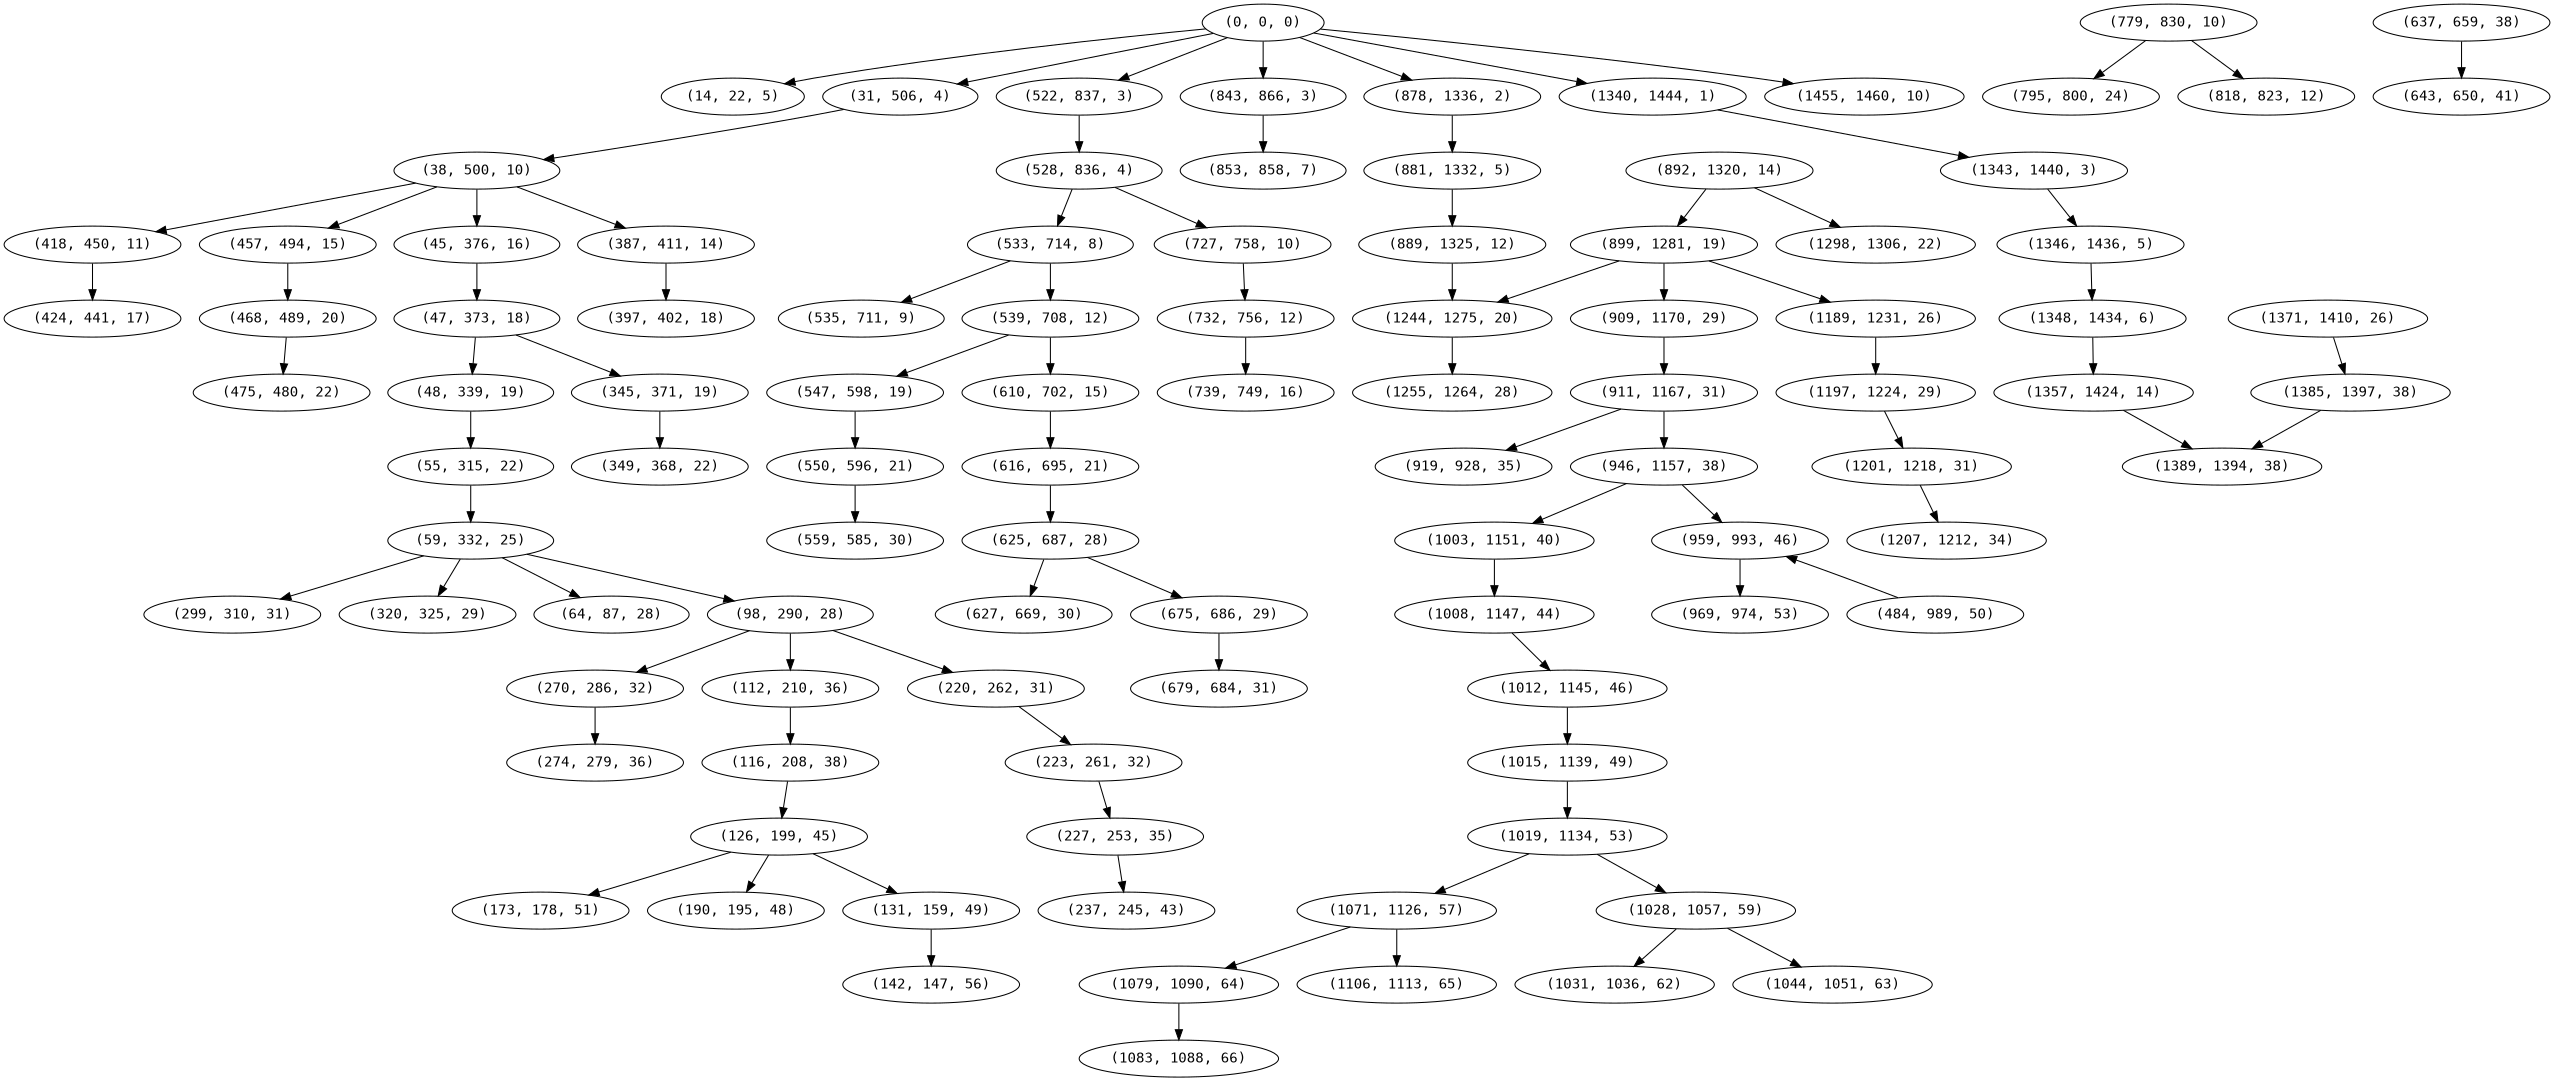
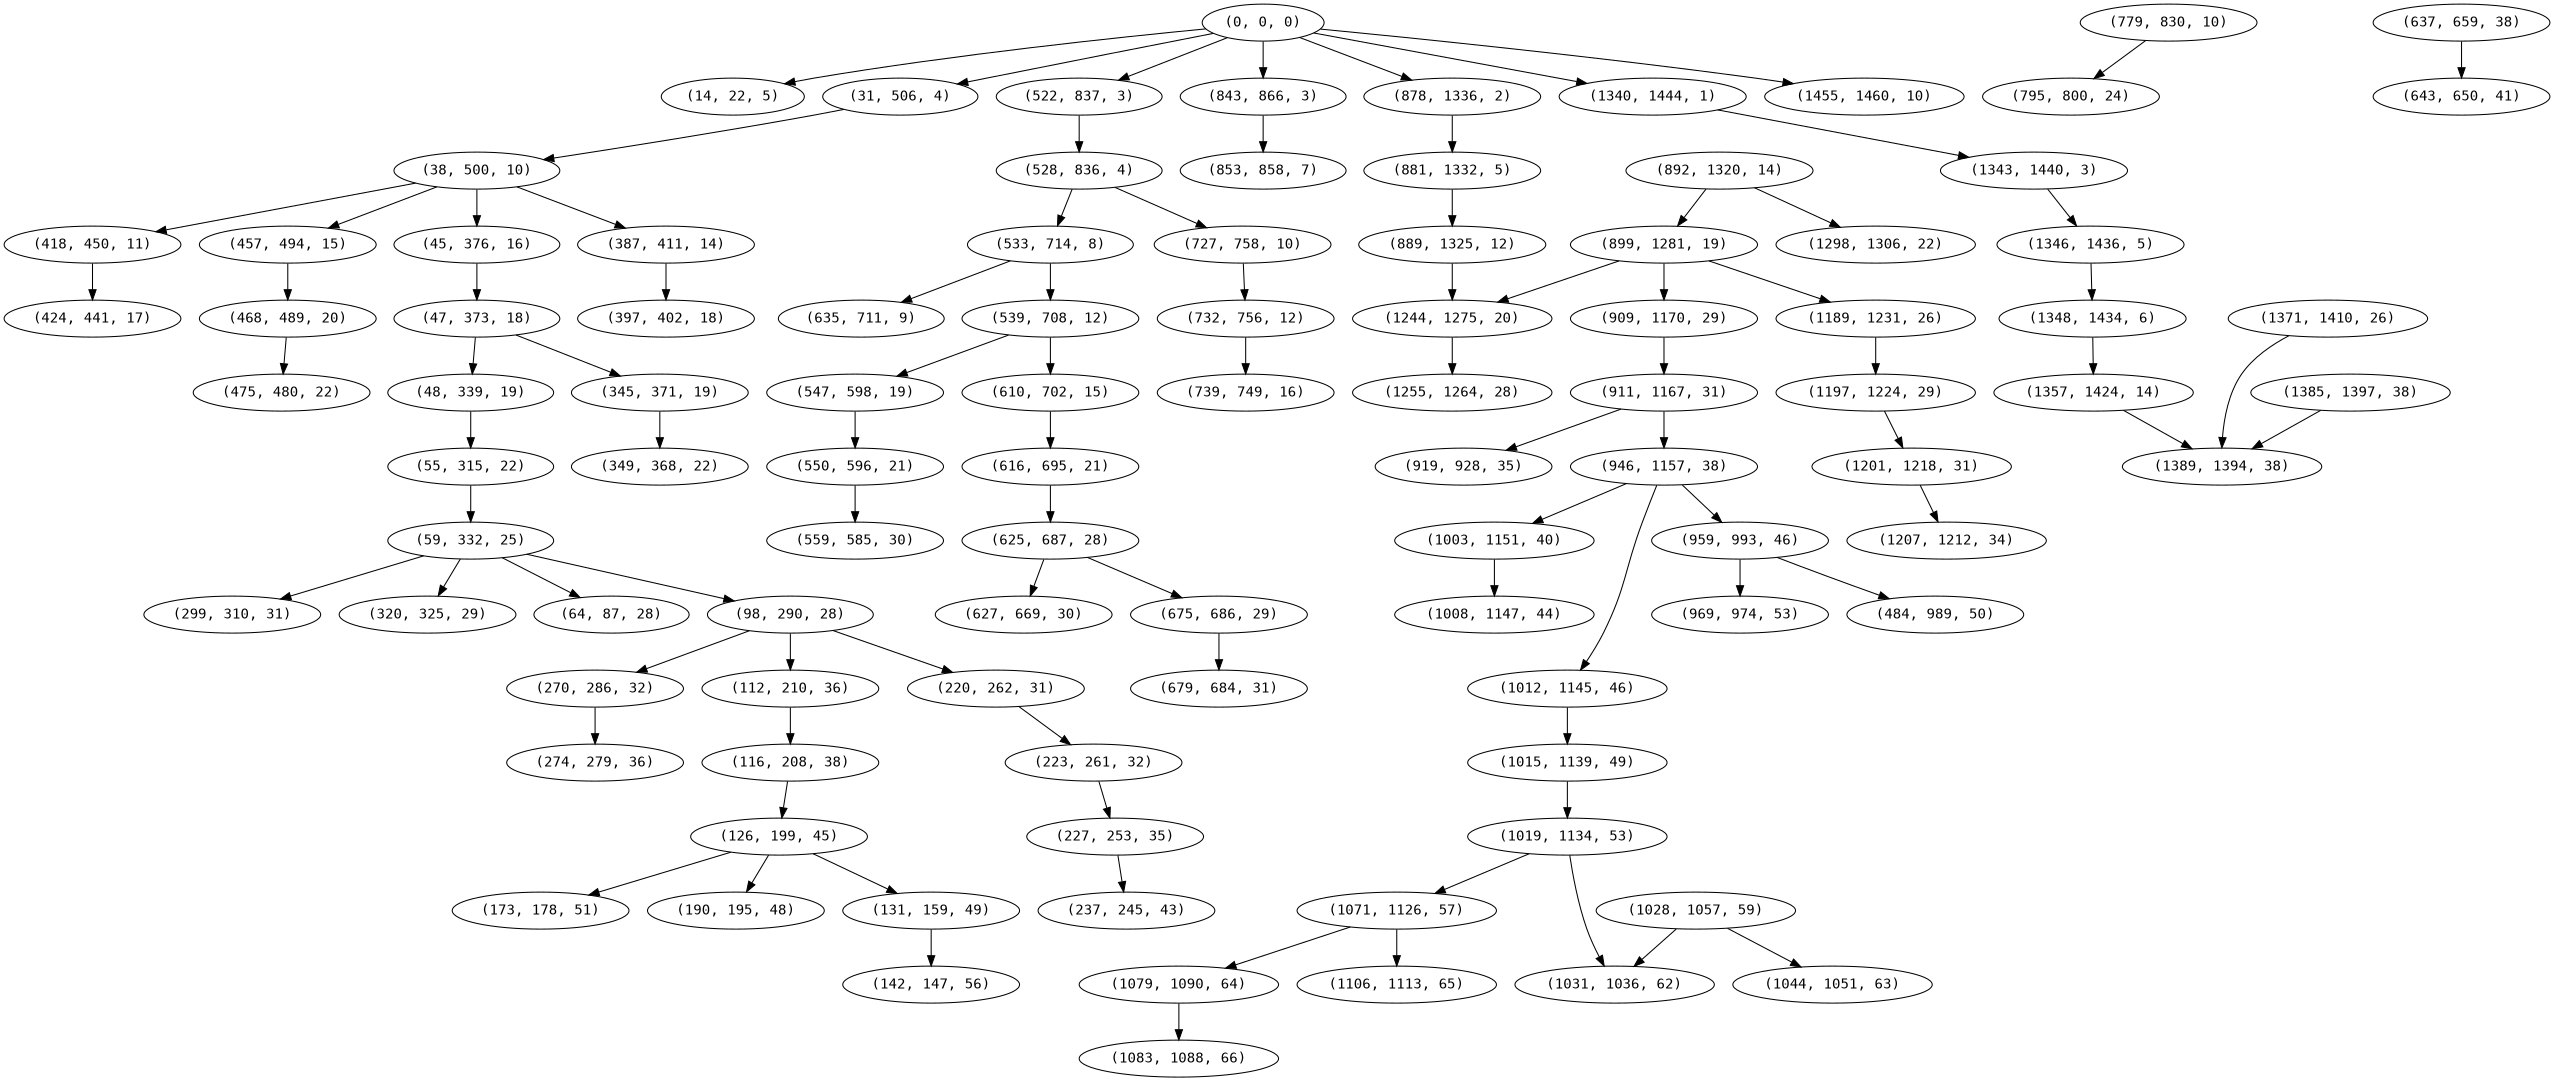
(2266, 97) -> none
(861, 319) -> (861, 319)
(2338, 351) -> (2240, 376)
(1847, 579) -> (1828, 577)
(1527, 648) -> (1626, 575)
(1627, 871) -> (1580, 907)
